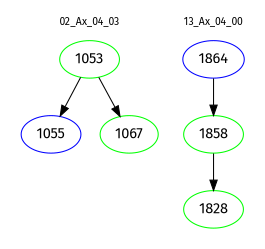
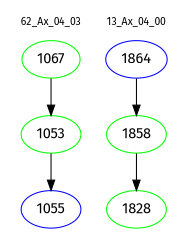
(90, 22) -> (51, 22)
(107, 92) -> (51, 92)
